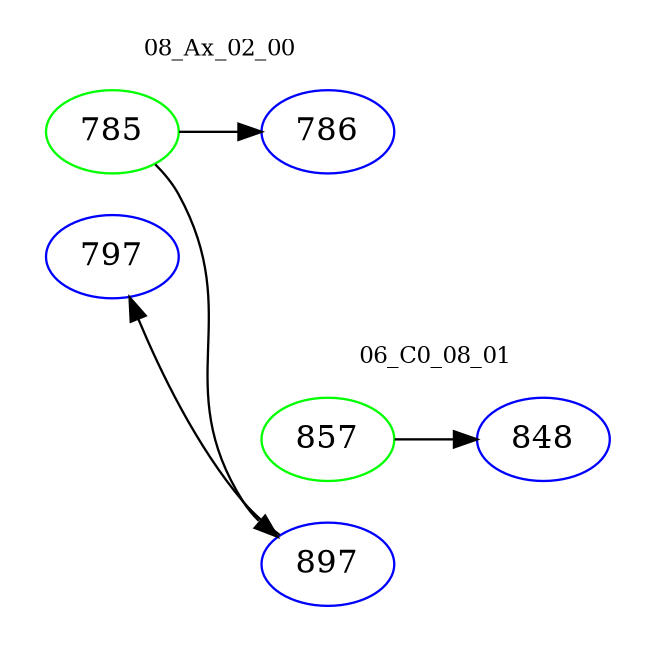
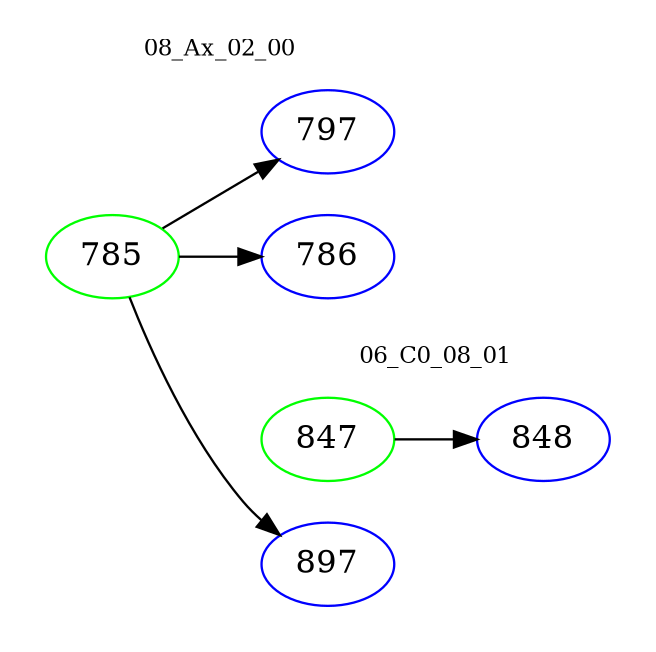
(197, 436) -> (210, 200)
(328, 439) -> (328, 439)
